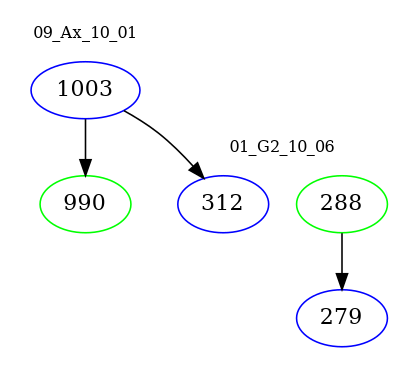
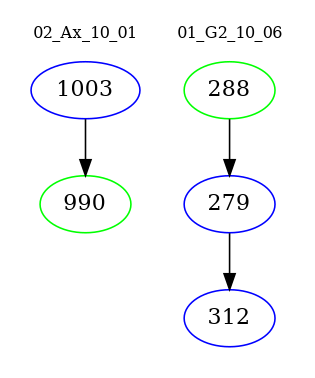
(86, 34) -> (86, 34)
(175, 147) -> (230, 253)
